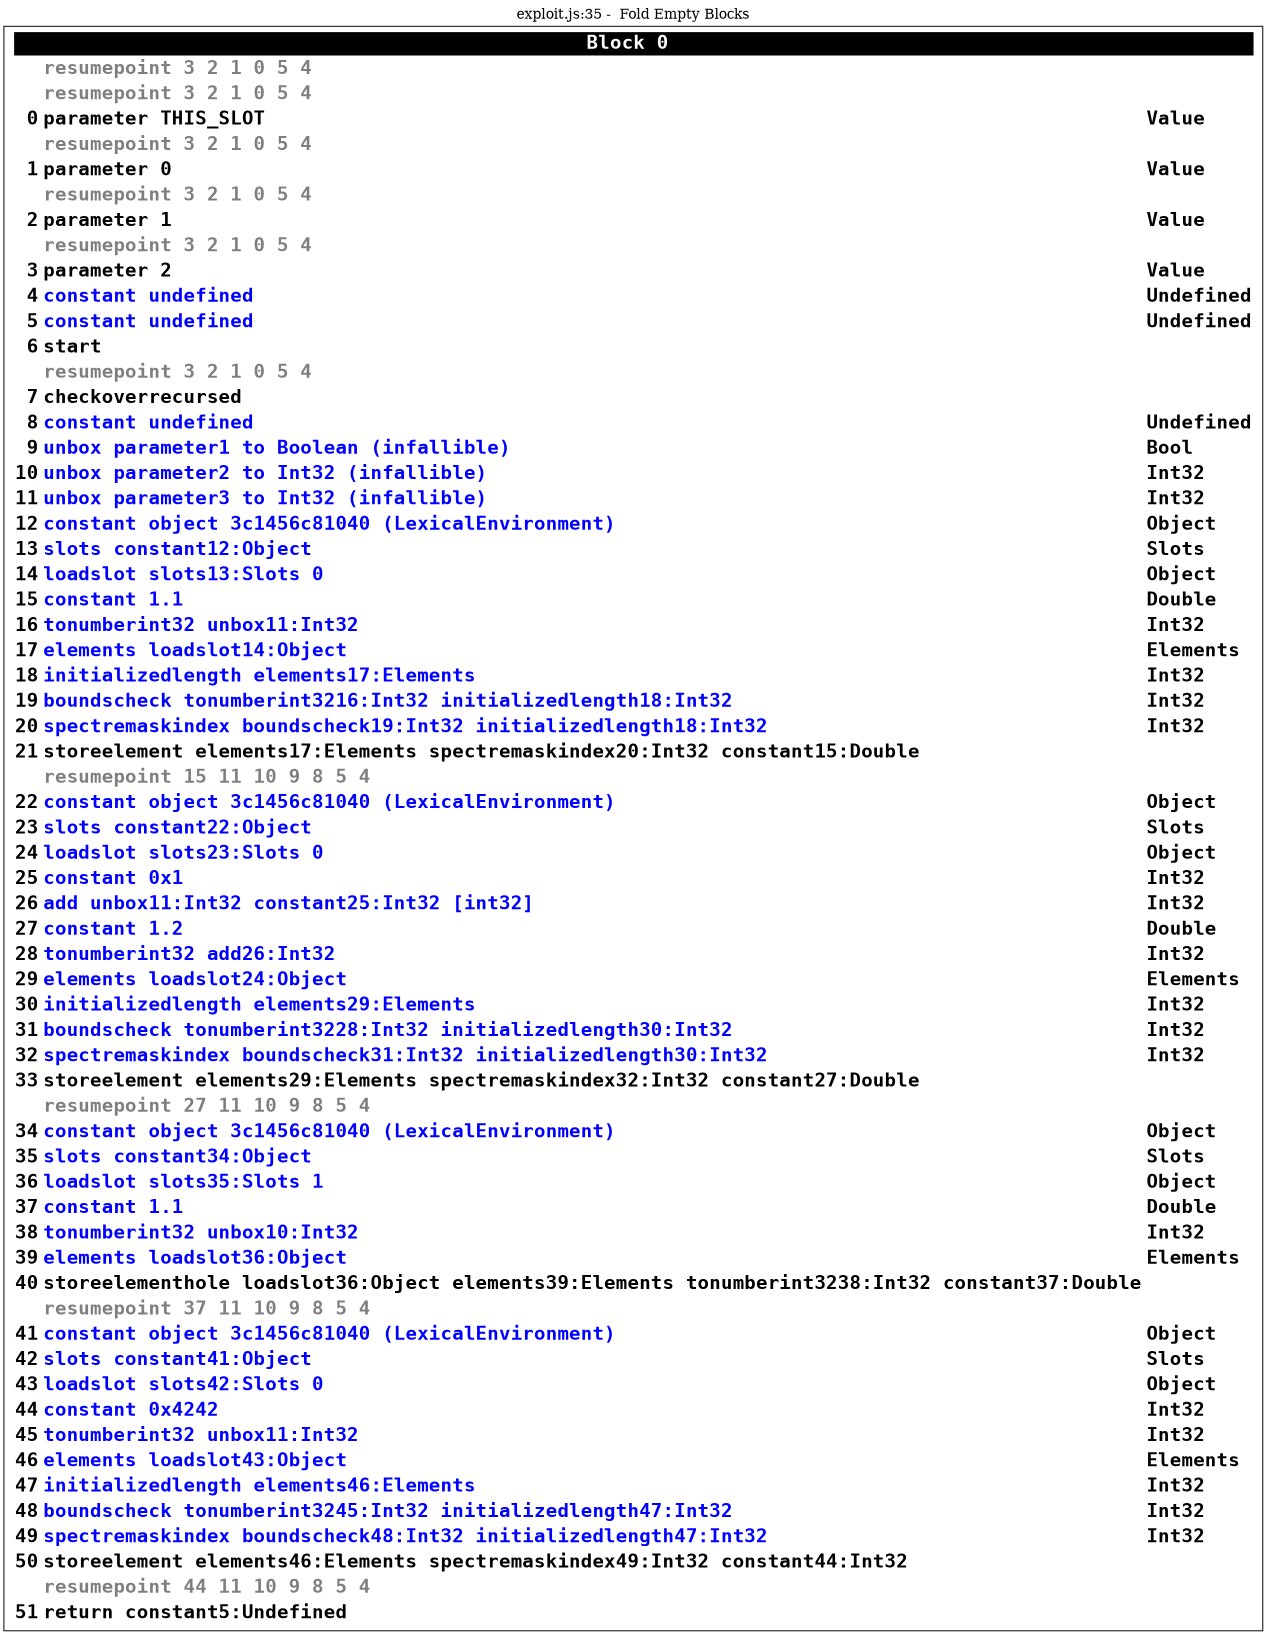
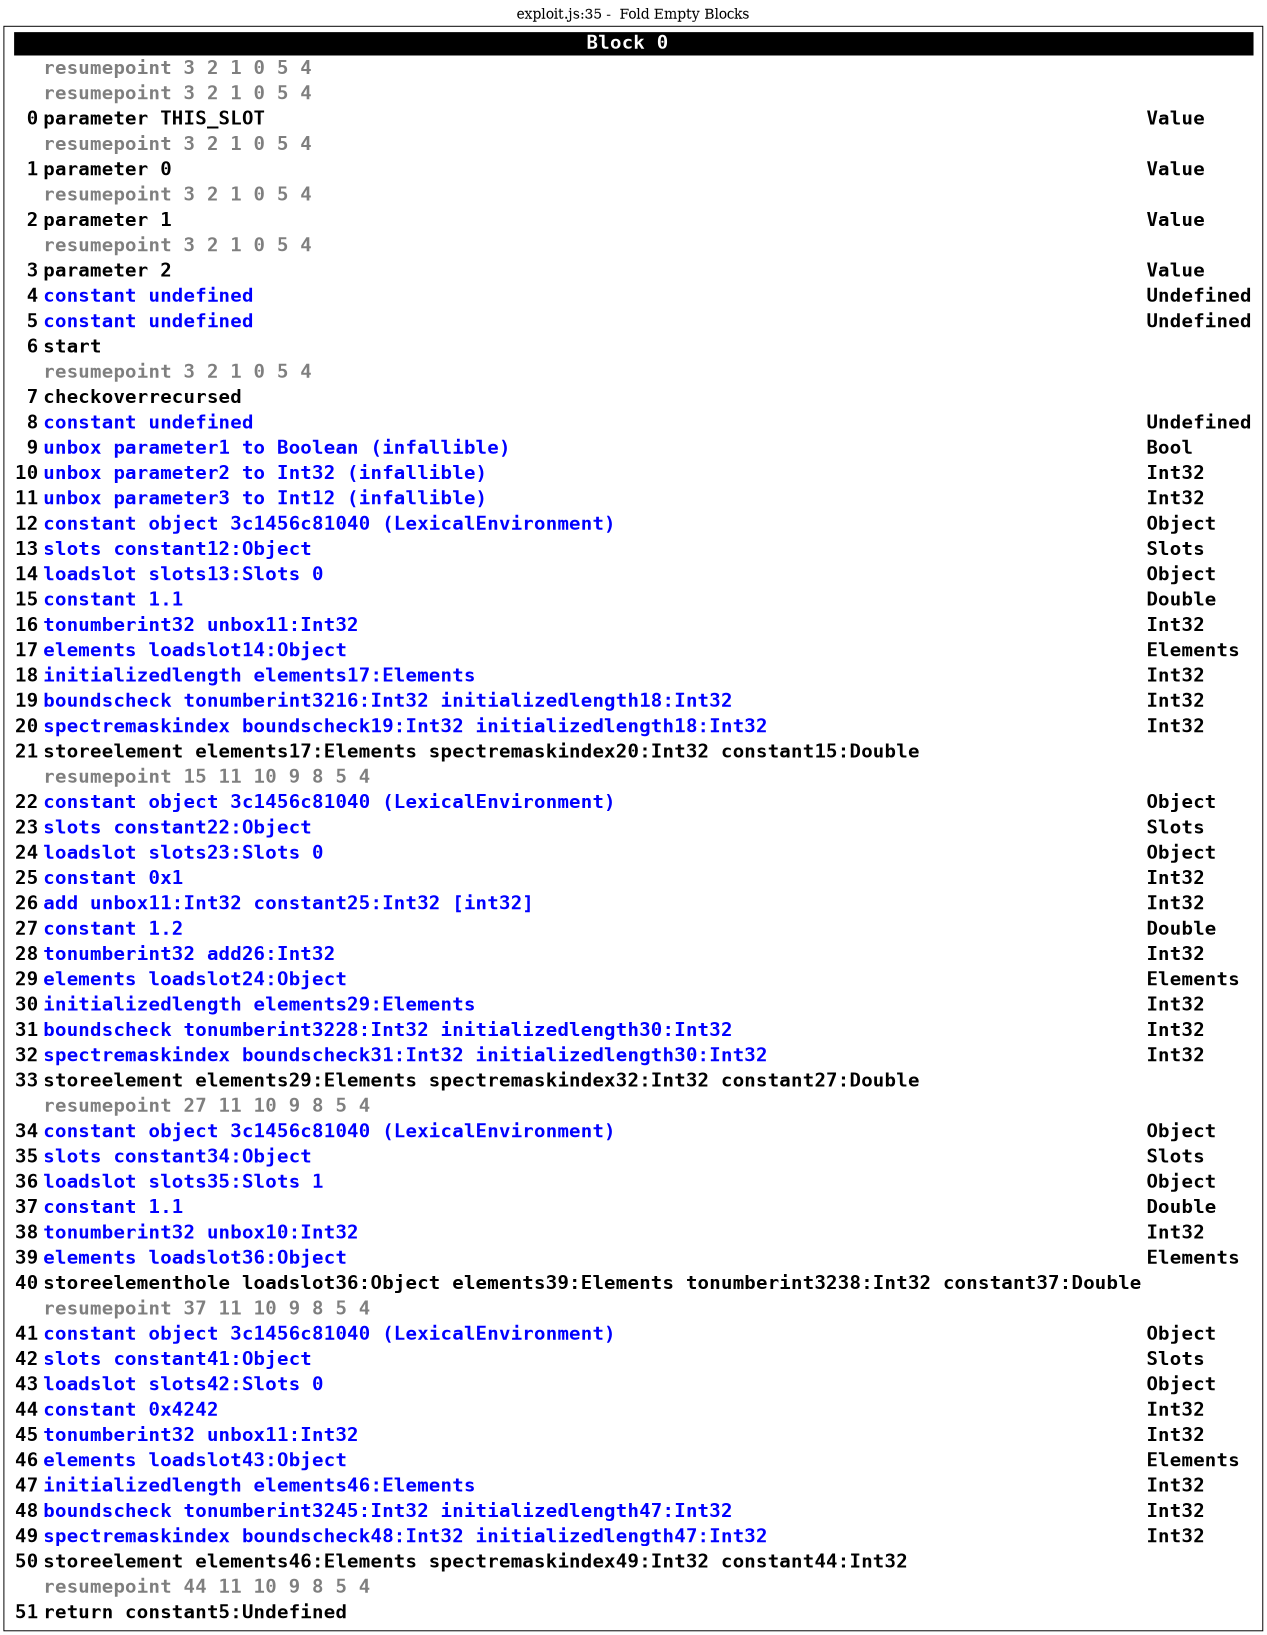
(266, 498) -> (266, 498)
